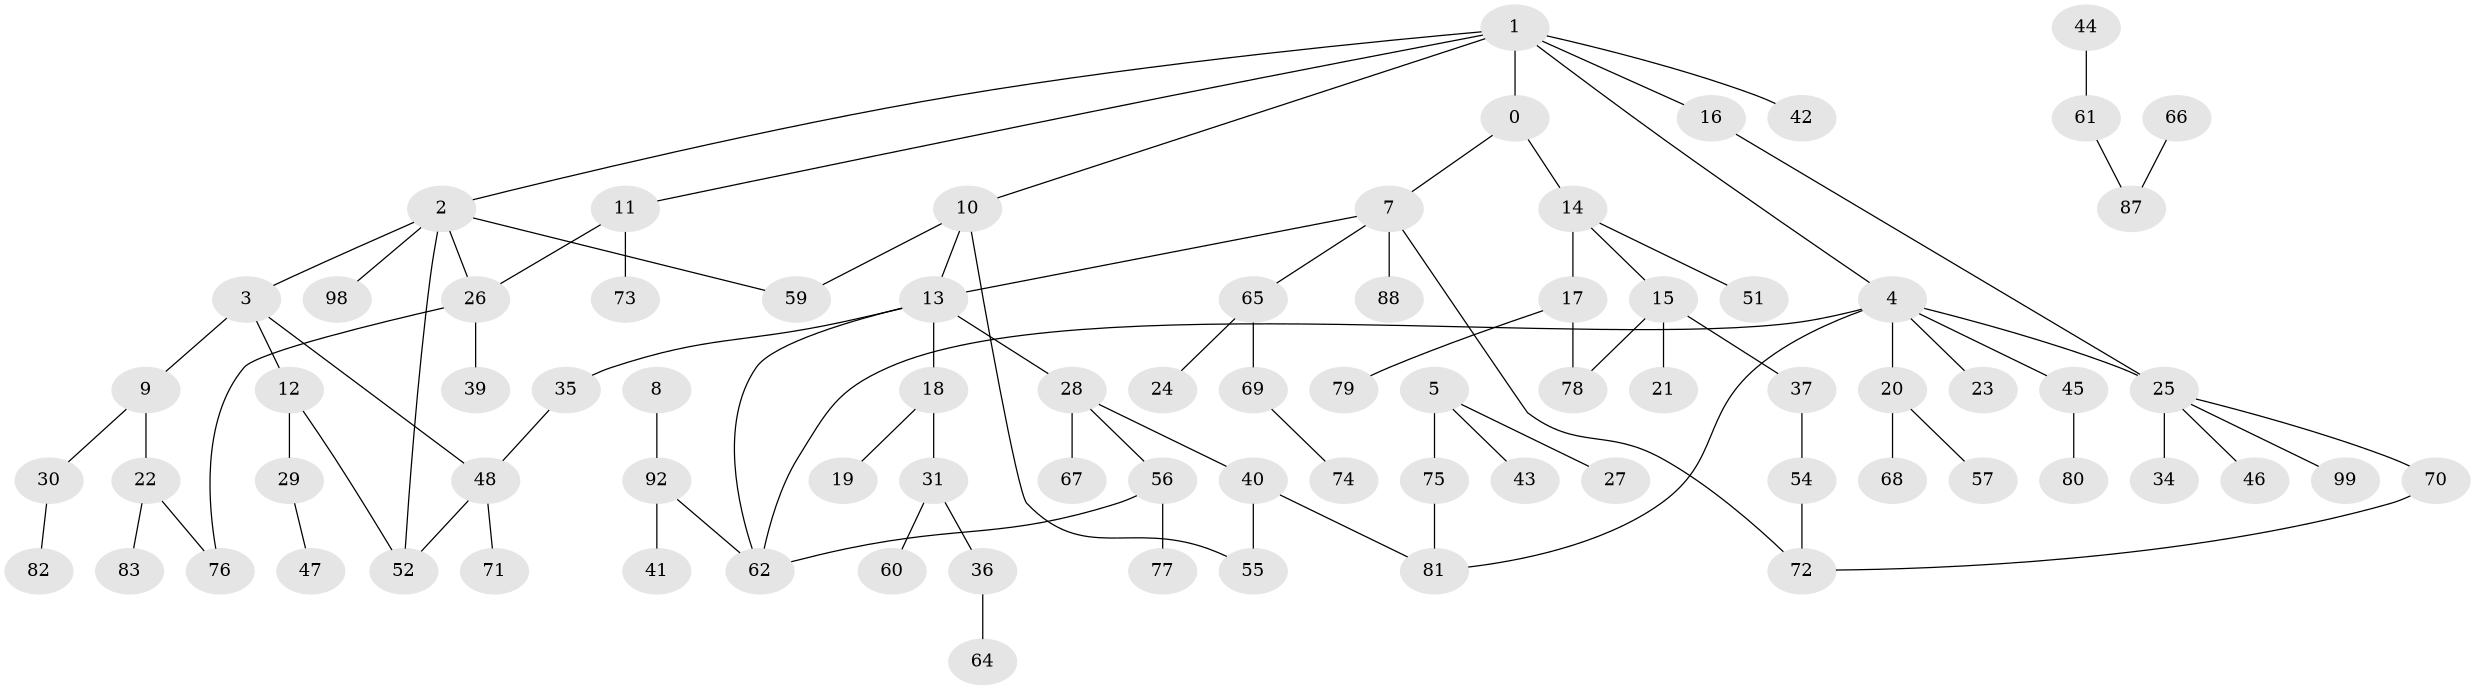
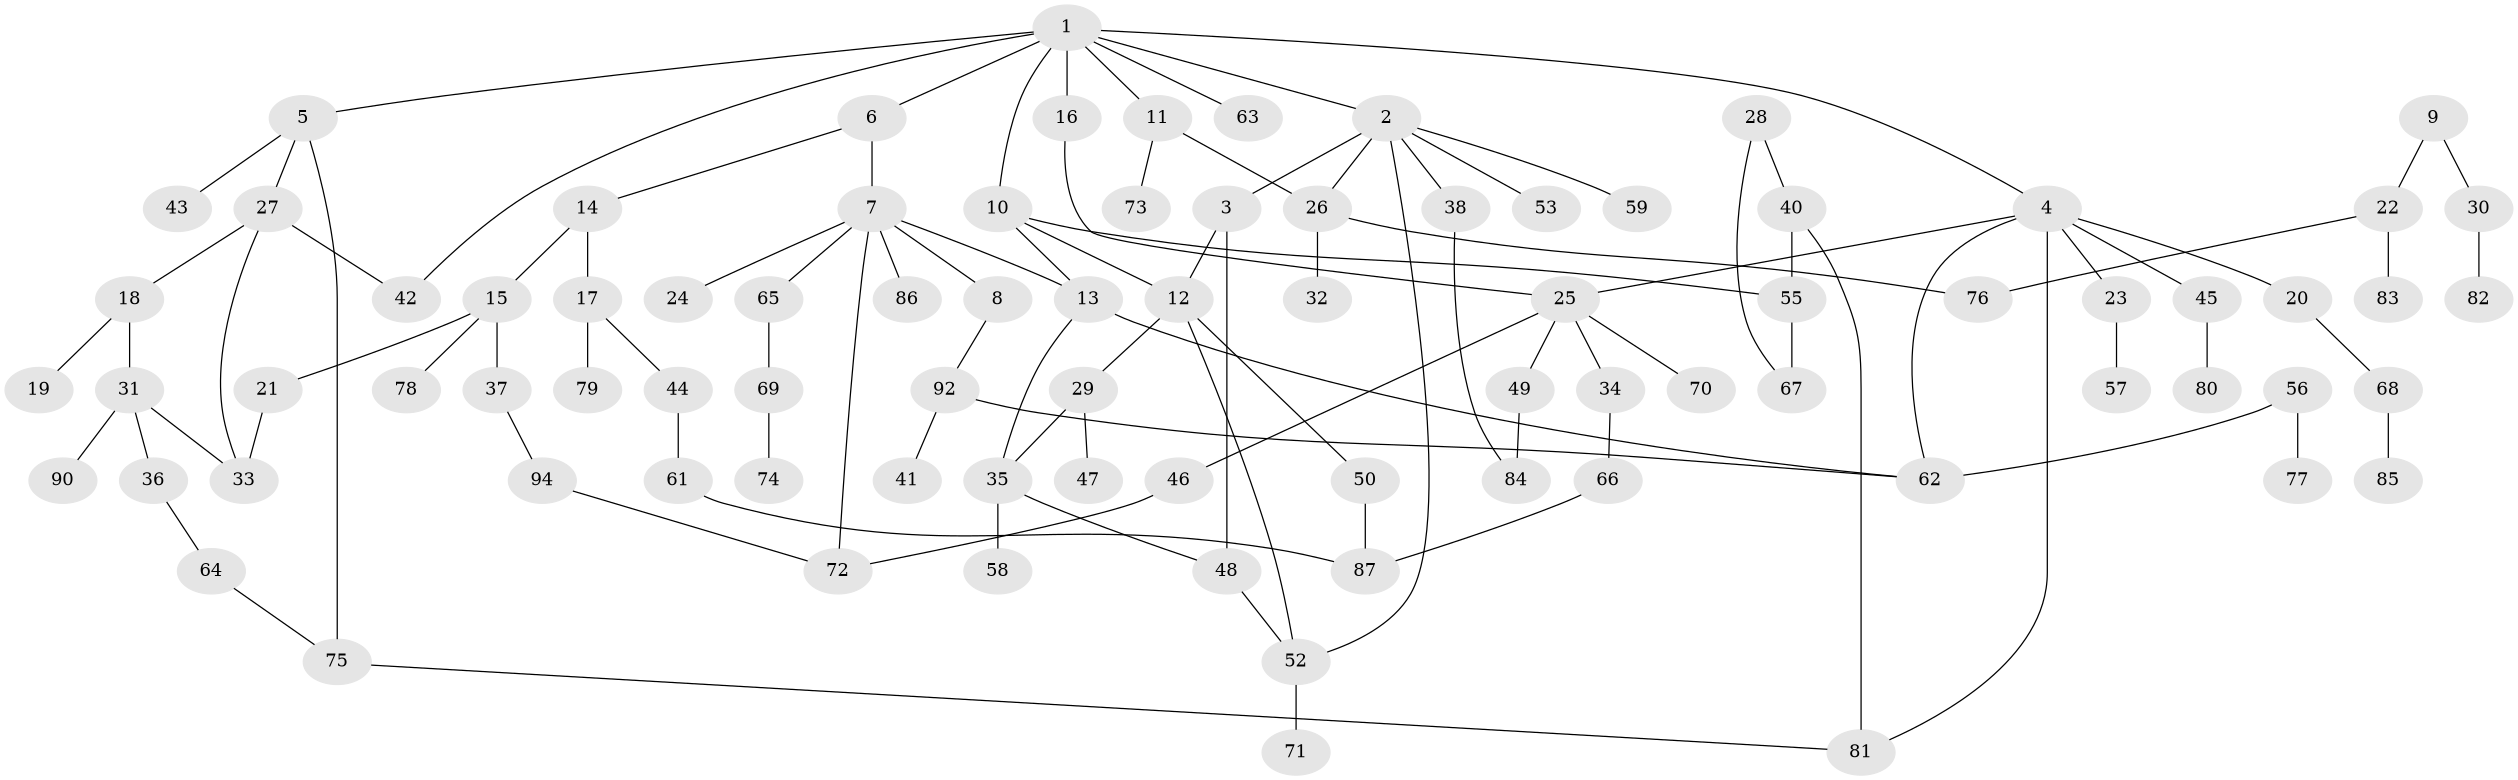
none -> (684, 67)
none -> (1248, 118)
(1515, 118) -> (872, 118)
none -> (1546, 209)
(882, 254) -> (1088, 254)
none -> (935, 254)
none -> (344, 259)
(337, 299) -> (1456, 209)
(1389, 299) -> (907, 299)
(1754, 299) -> none
(196, 345) -> none
(934, 345) -> (199, 254)
(1208, 345) -> (775, 254)
(1573, 345) -> (633, 345)
none -> (1792, 345)
(1008, 348) -> none
(476, 390) -> (1317, 299)
none -> (1610, 431)
none -> (1041, 435)
(1117, 435) -> none
(1938, 435) -> (2117, 345)
none -> (244, 481)
none -> (1365, 481)
none -> (1516, 481)
(1802, 481) -> (542, 481)
(2346, 481) -> (1520, 390)
none -> (2388, 481)
(490, 526) -> (1296, 707)
(2126, 552) -> (1048, 526)
(892, 571) -> (63, 481)
none -> (998, 571)
none -> (274, 617)
